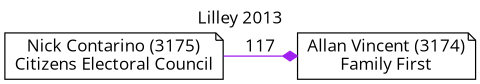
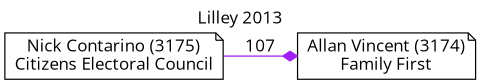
(260, 47) -> (260, 47)
